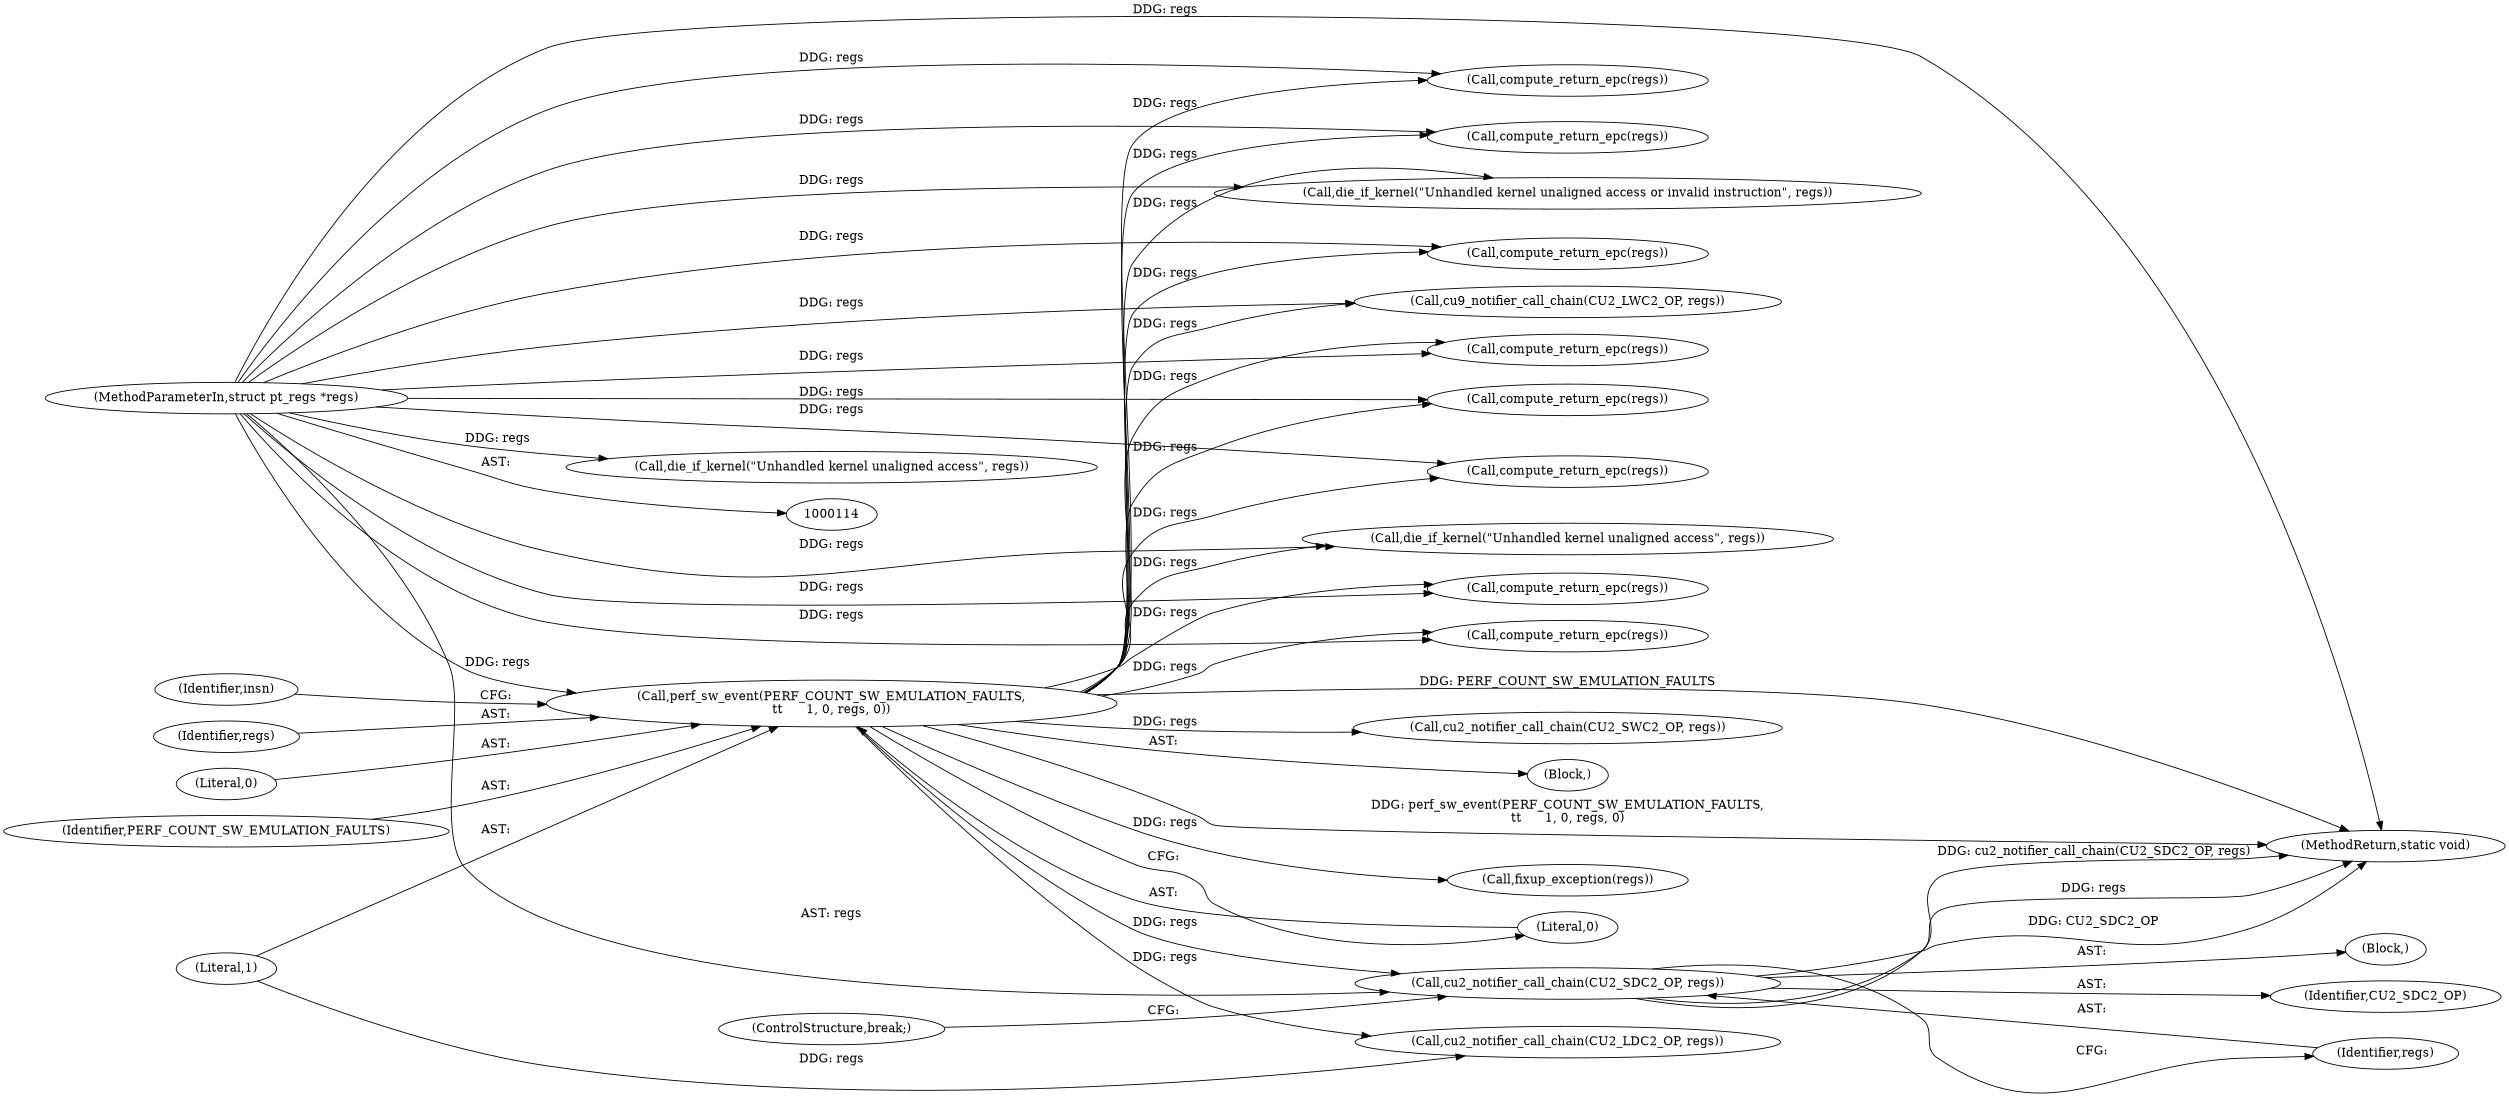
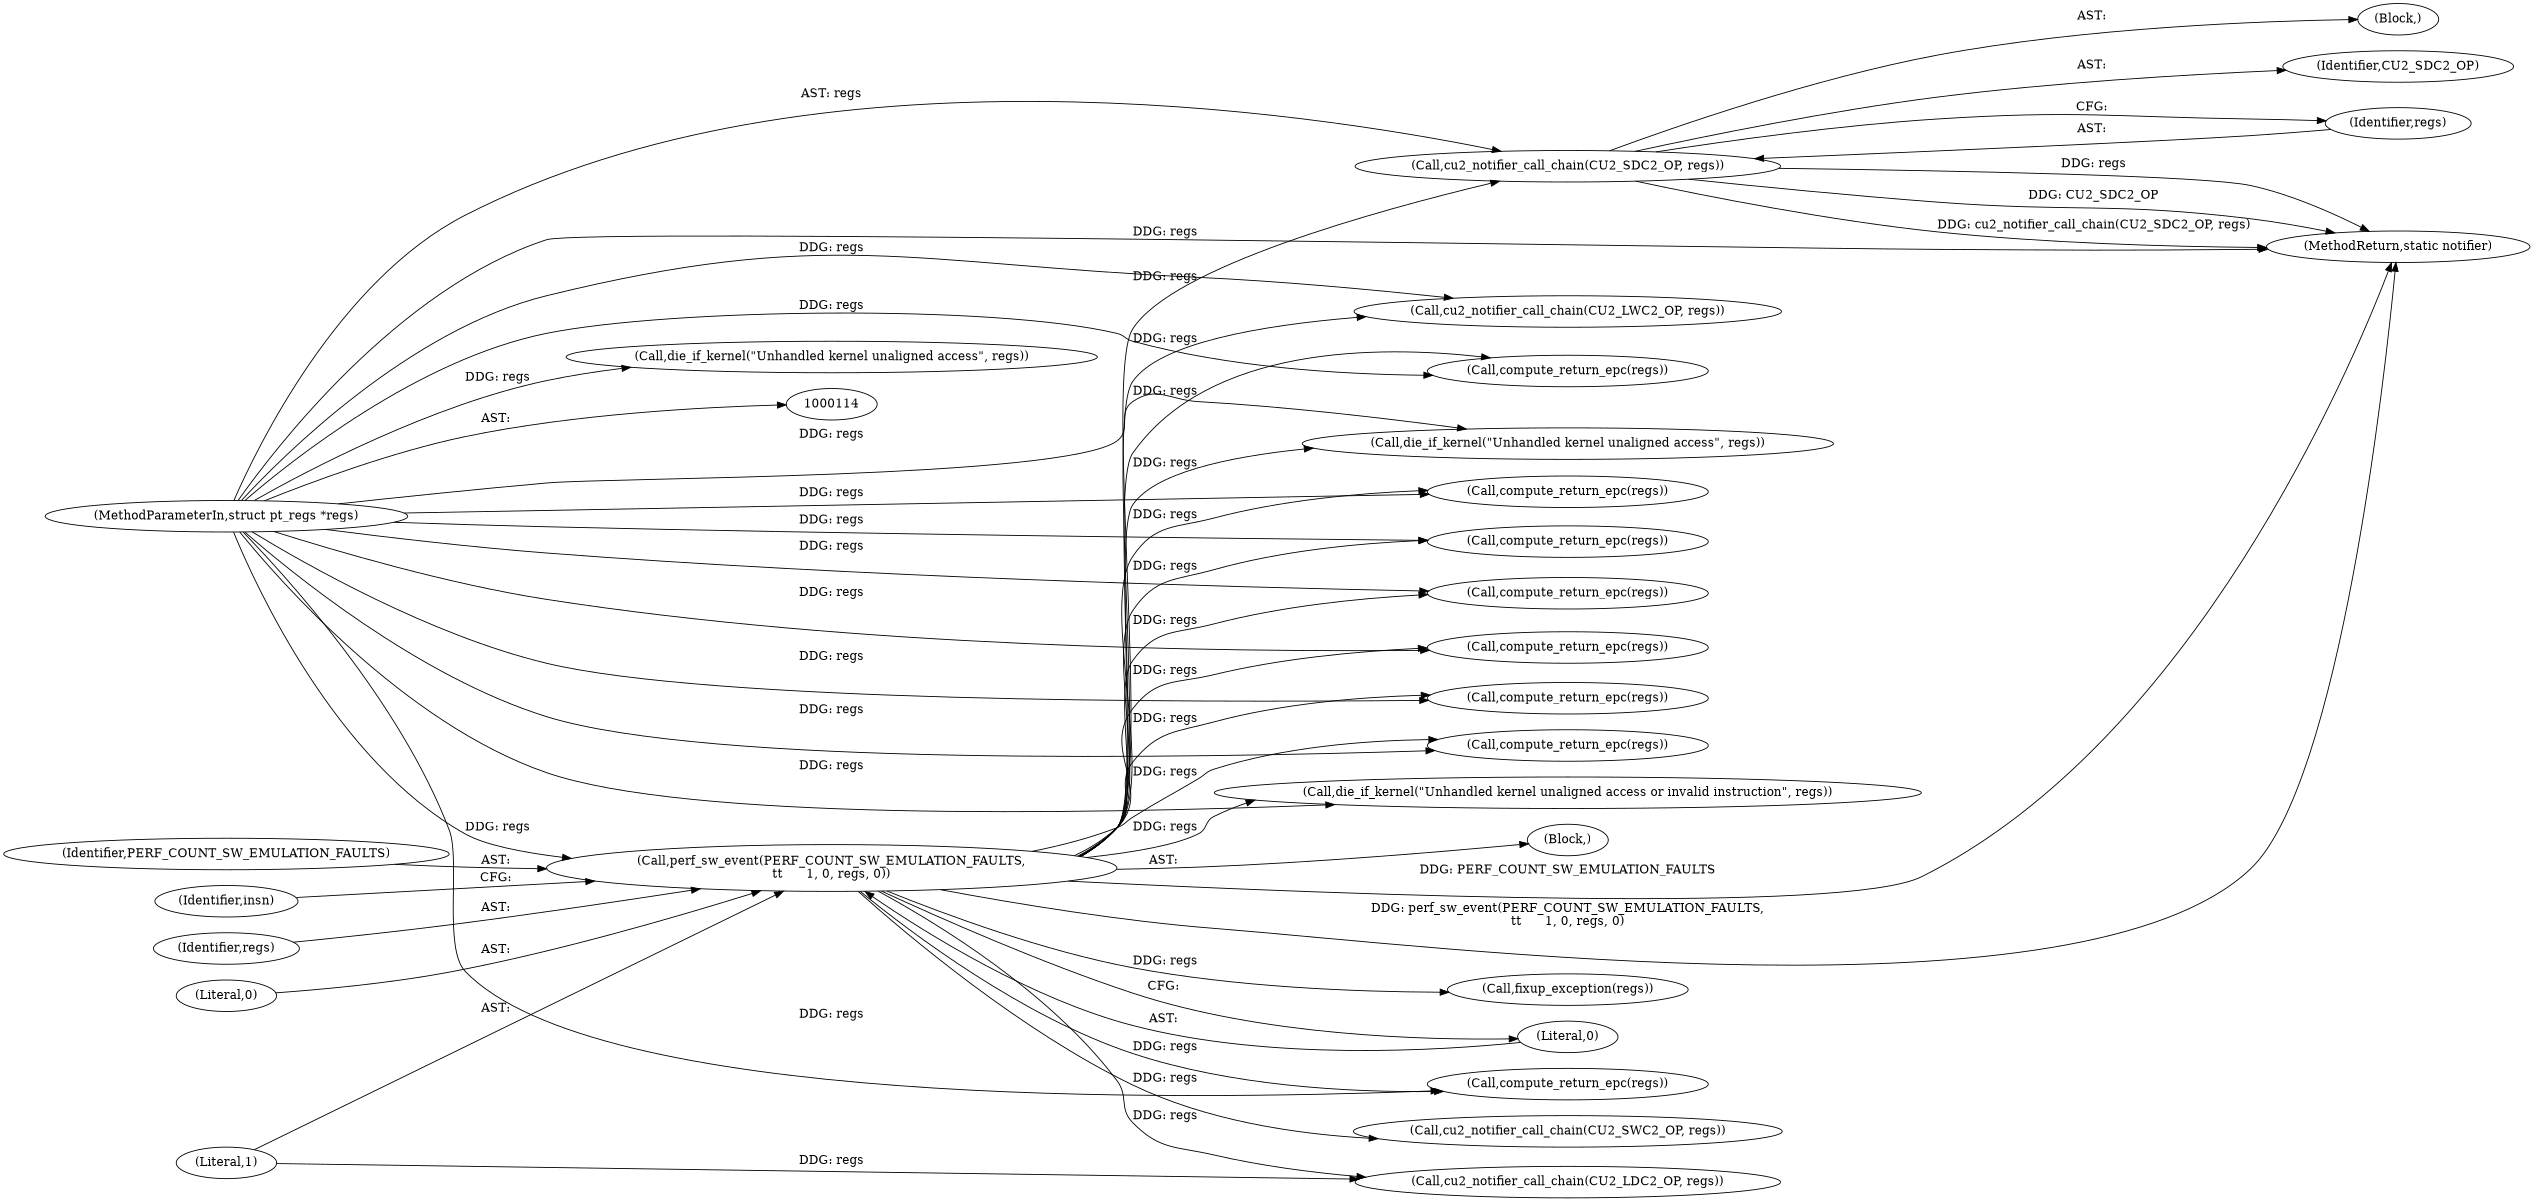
(1568, 302) -> (1568, 312)
(2386, 846) -> (2398, 247)
(832, 1029) -> none
